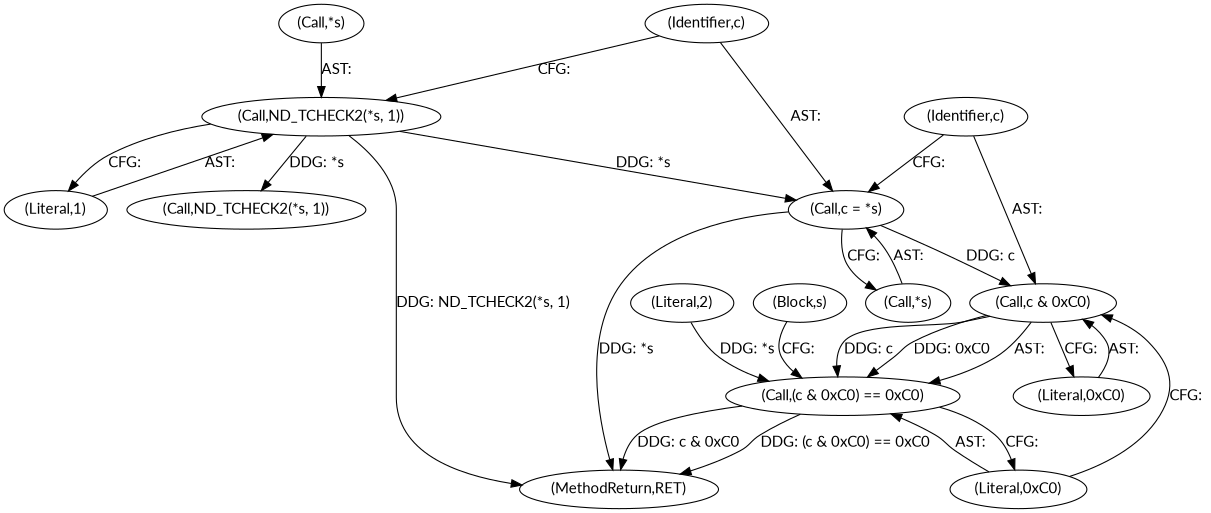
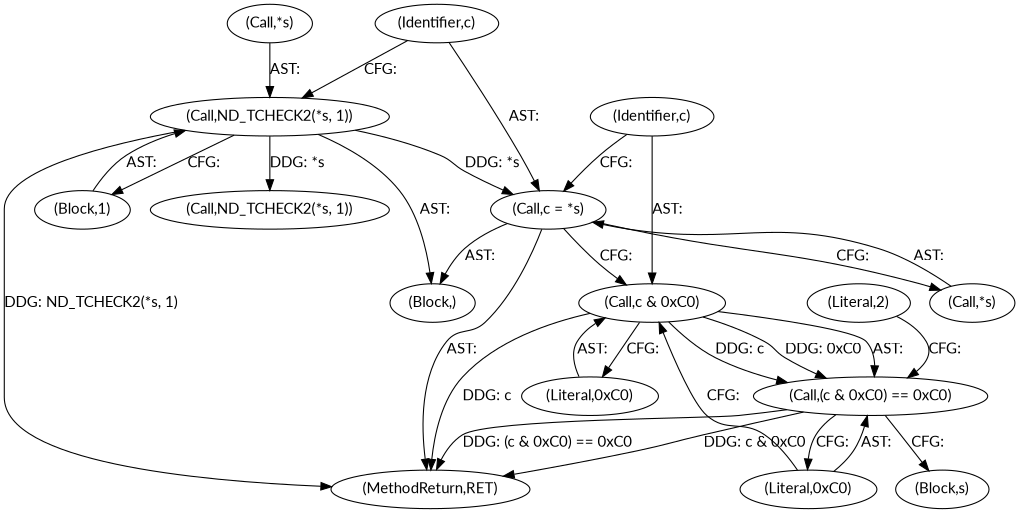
(56, 210) -> (82, 210)
(991, 256) -> (618, 256)
none -> (433, 303)
(779, 348) -> (904, 439)
(627, 350) -> (464, 350)
(748, 350) -> (947, 350)
none -> (483, 359)
